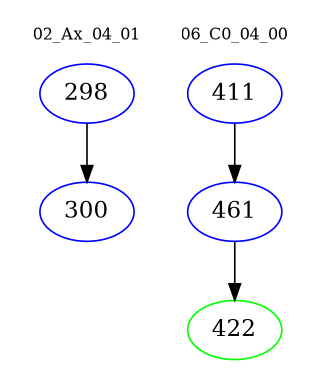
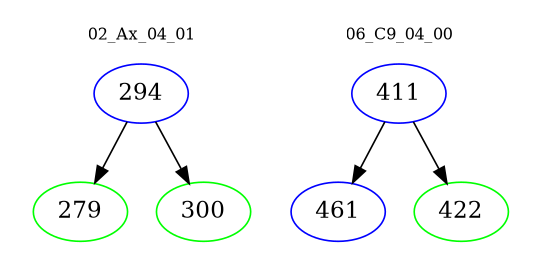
(235, 35) -> (400, 35)
(87, 94) -> (141, 94)
none -> (80, 212)
(87, 212) -> (204, 212)
(235, 263) -> (426, 145)
